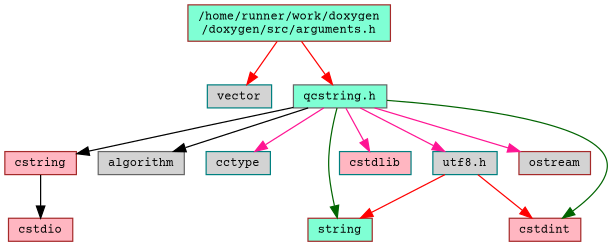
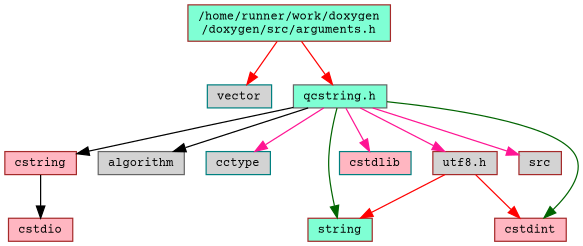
(465, 163) -> (465, 163)
(555, 163) -> (540, 163)
